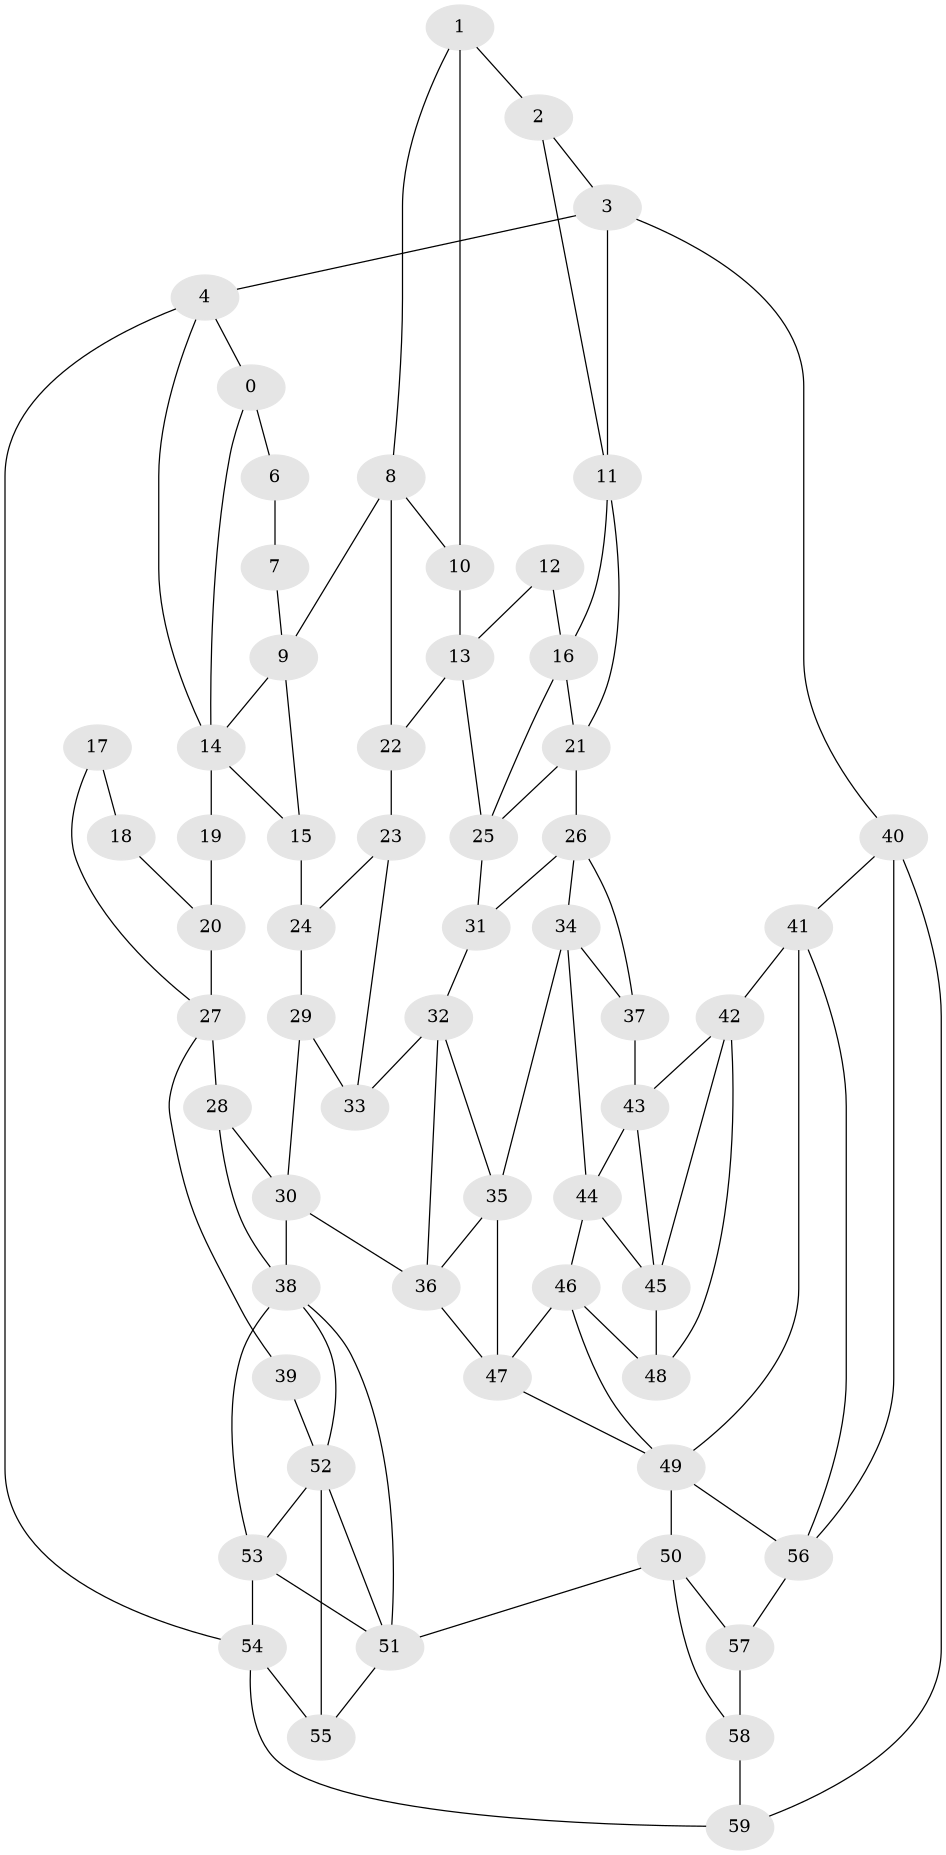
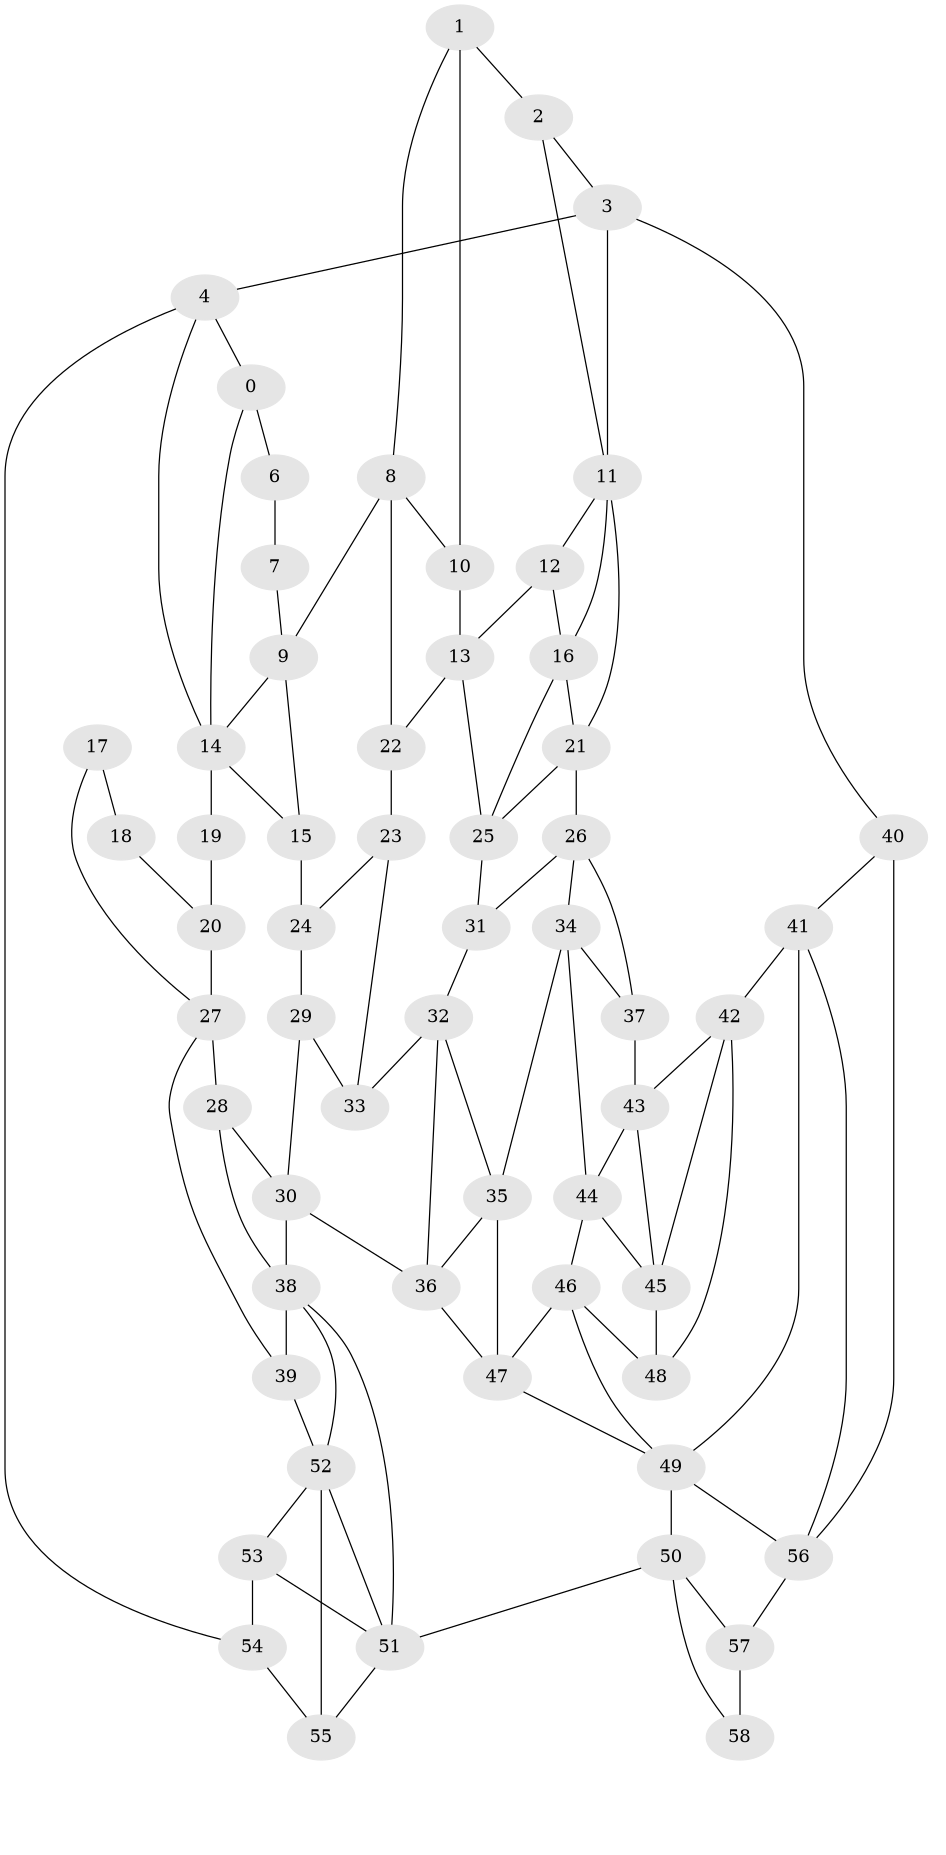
none -> (579, 523)
(232, 1418) -> (286, 1333)
(740, 1828) -> none
